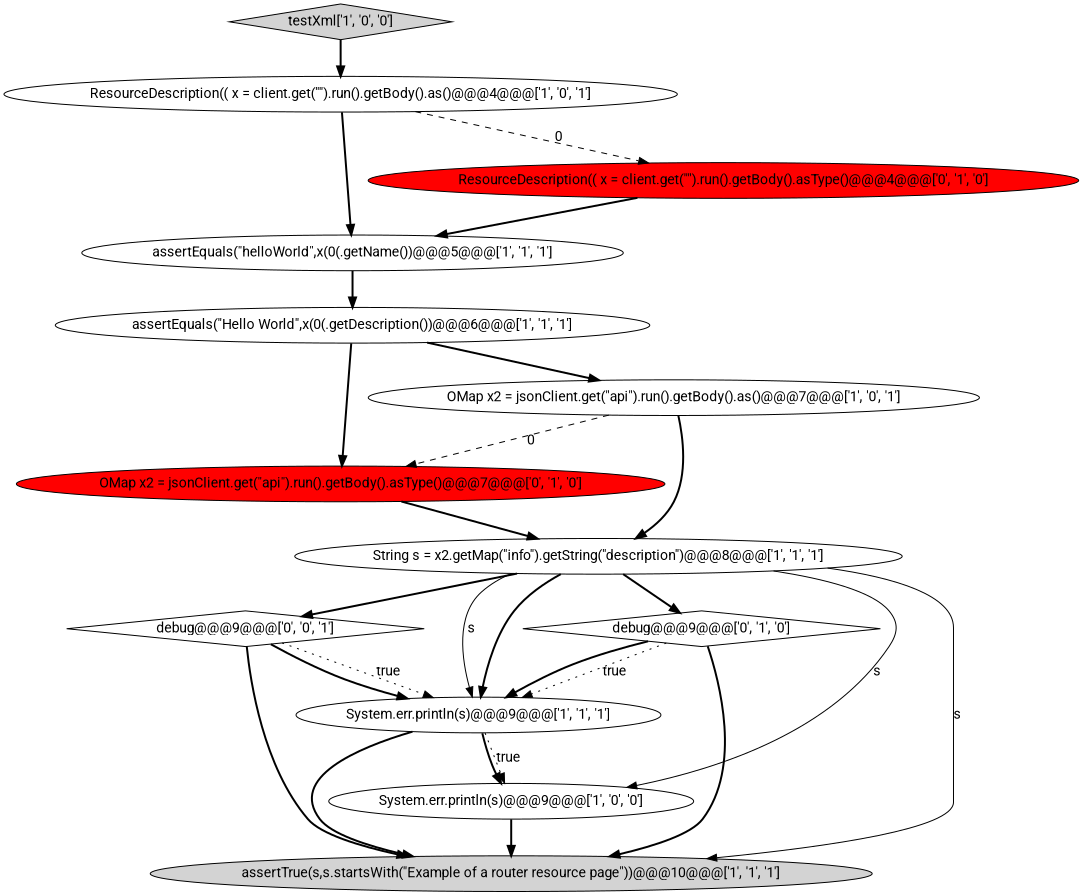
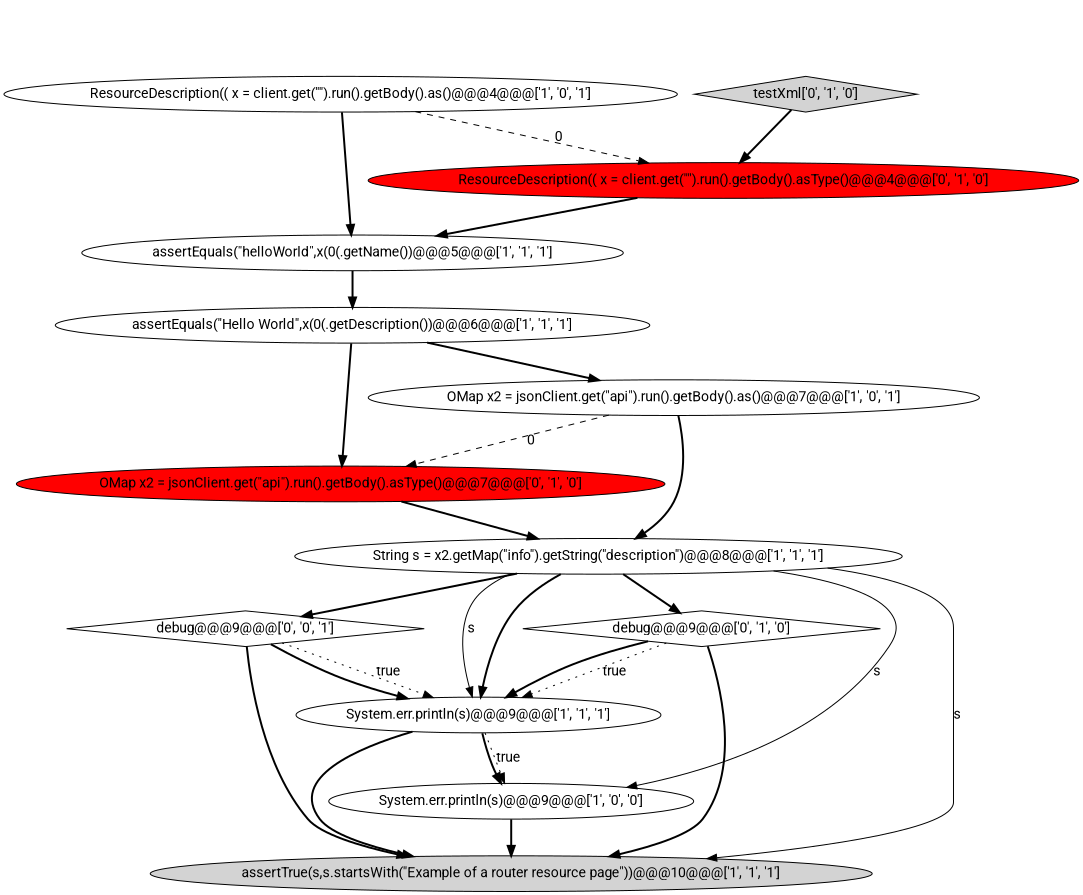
(341, 22) -> none
none -> (806, 94)
